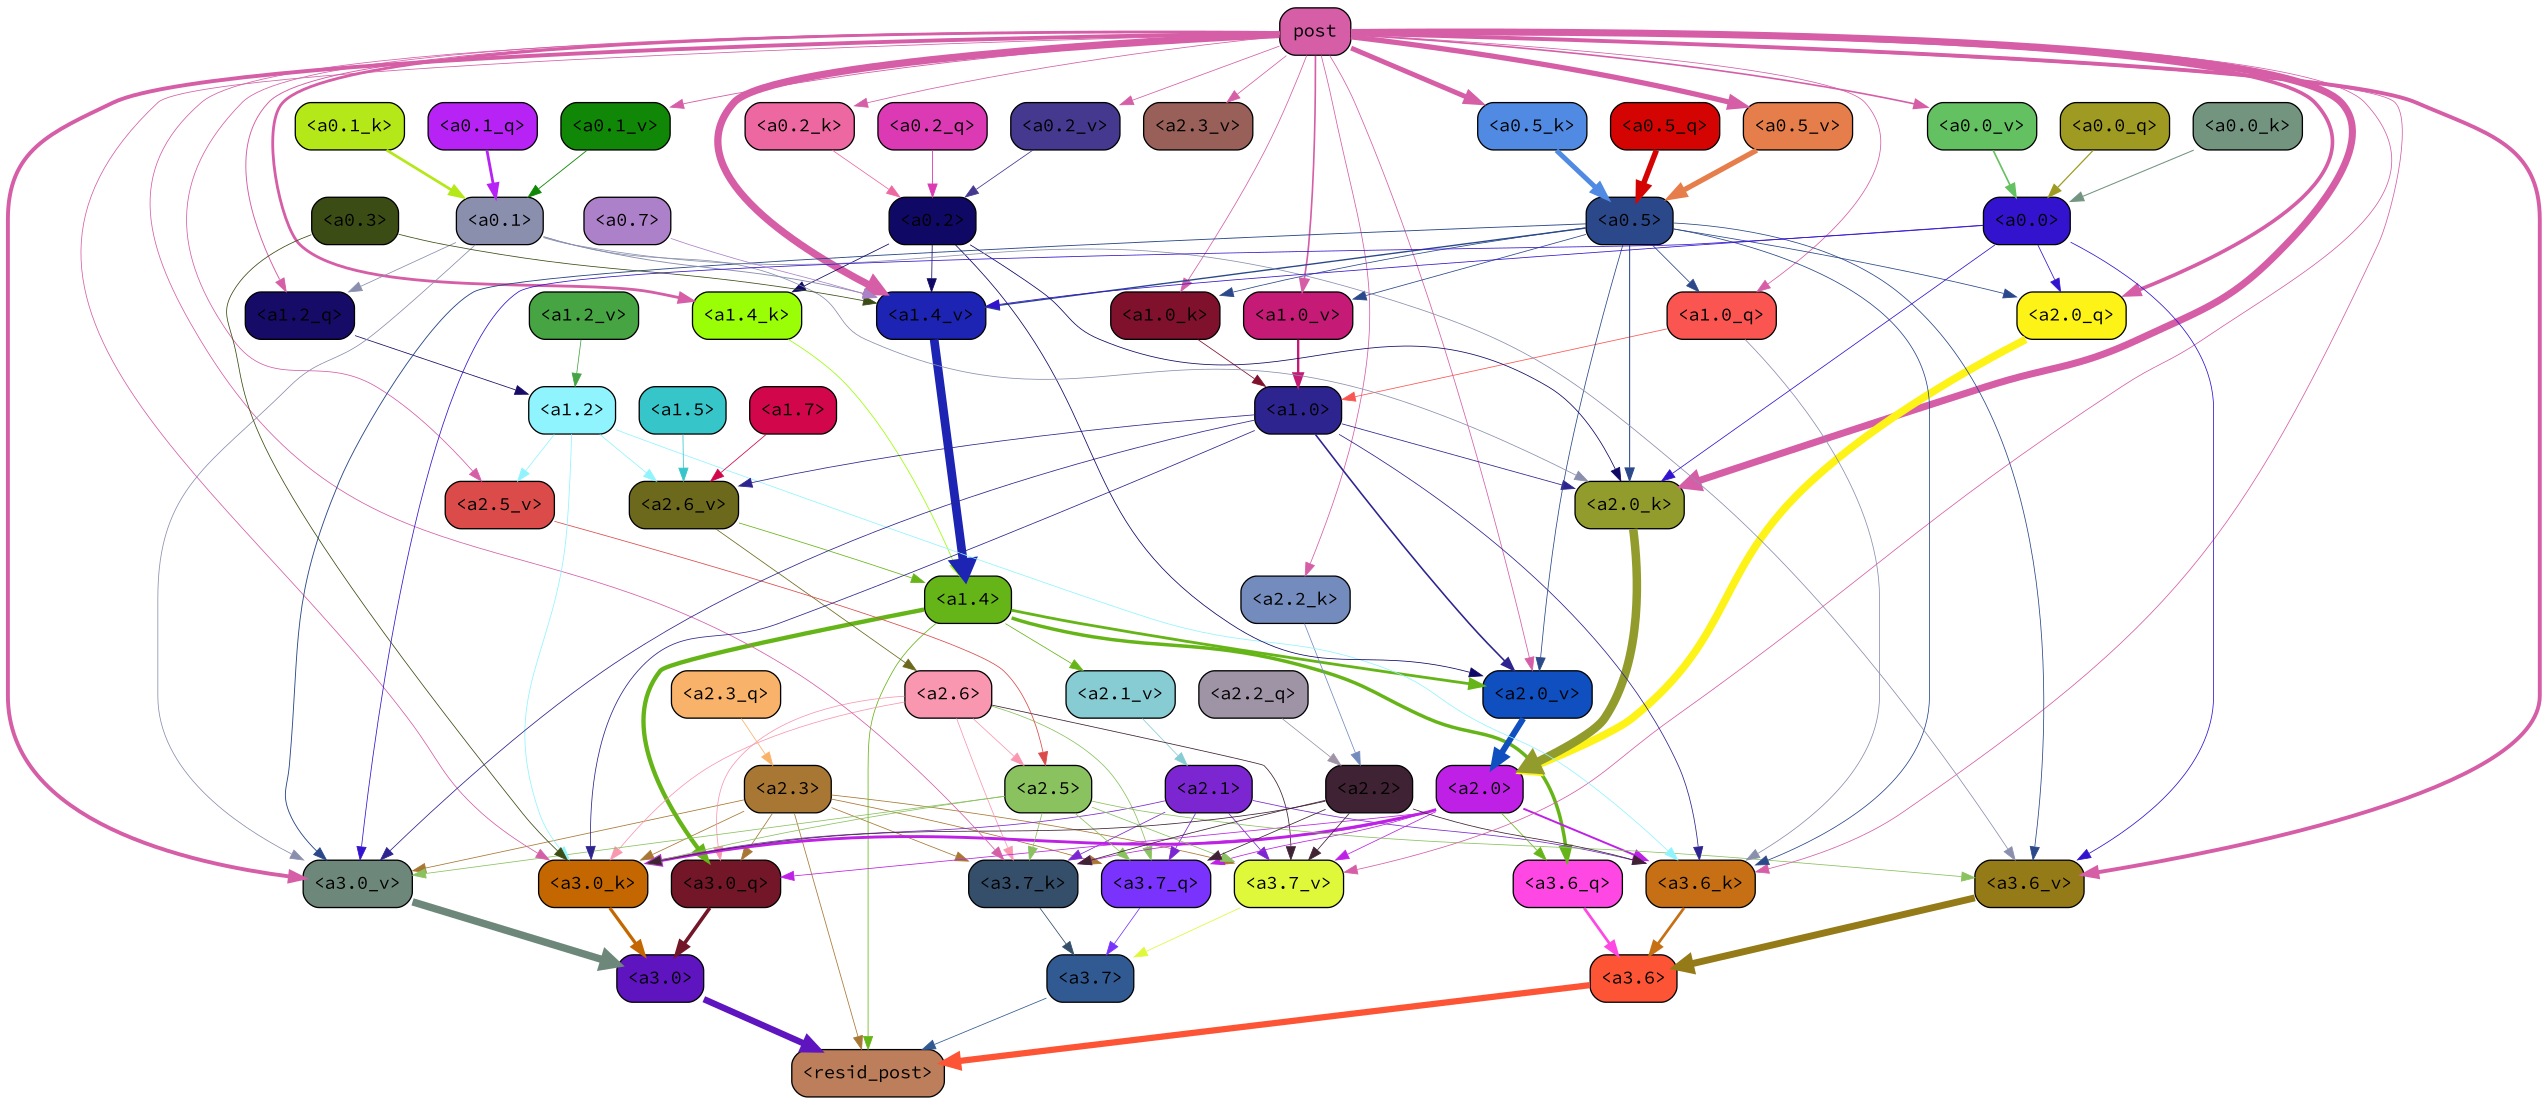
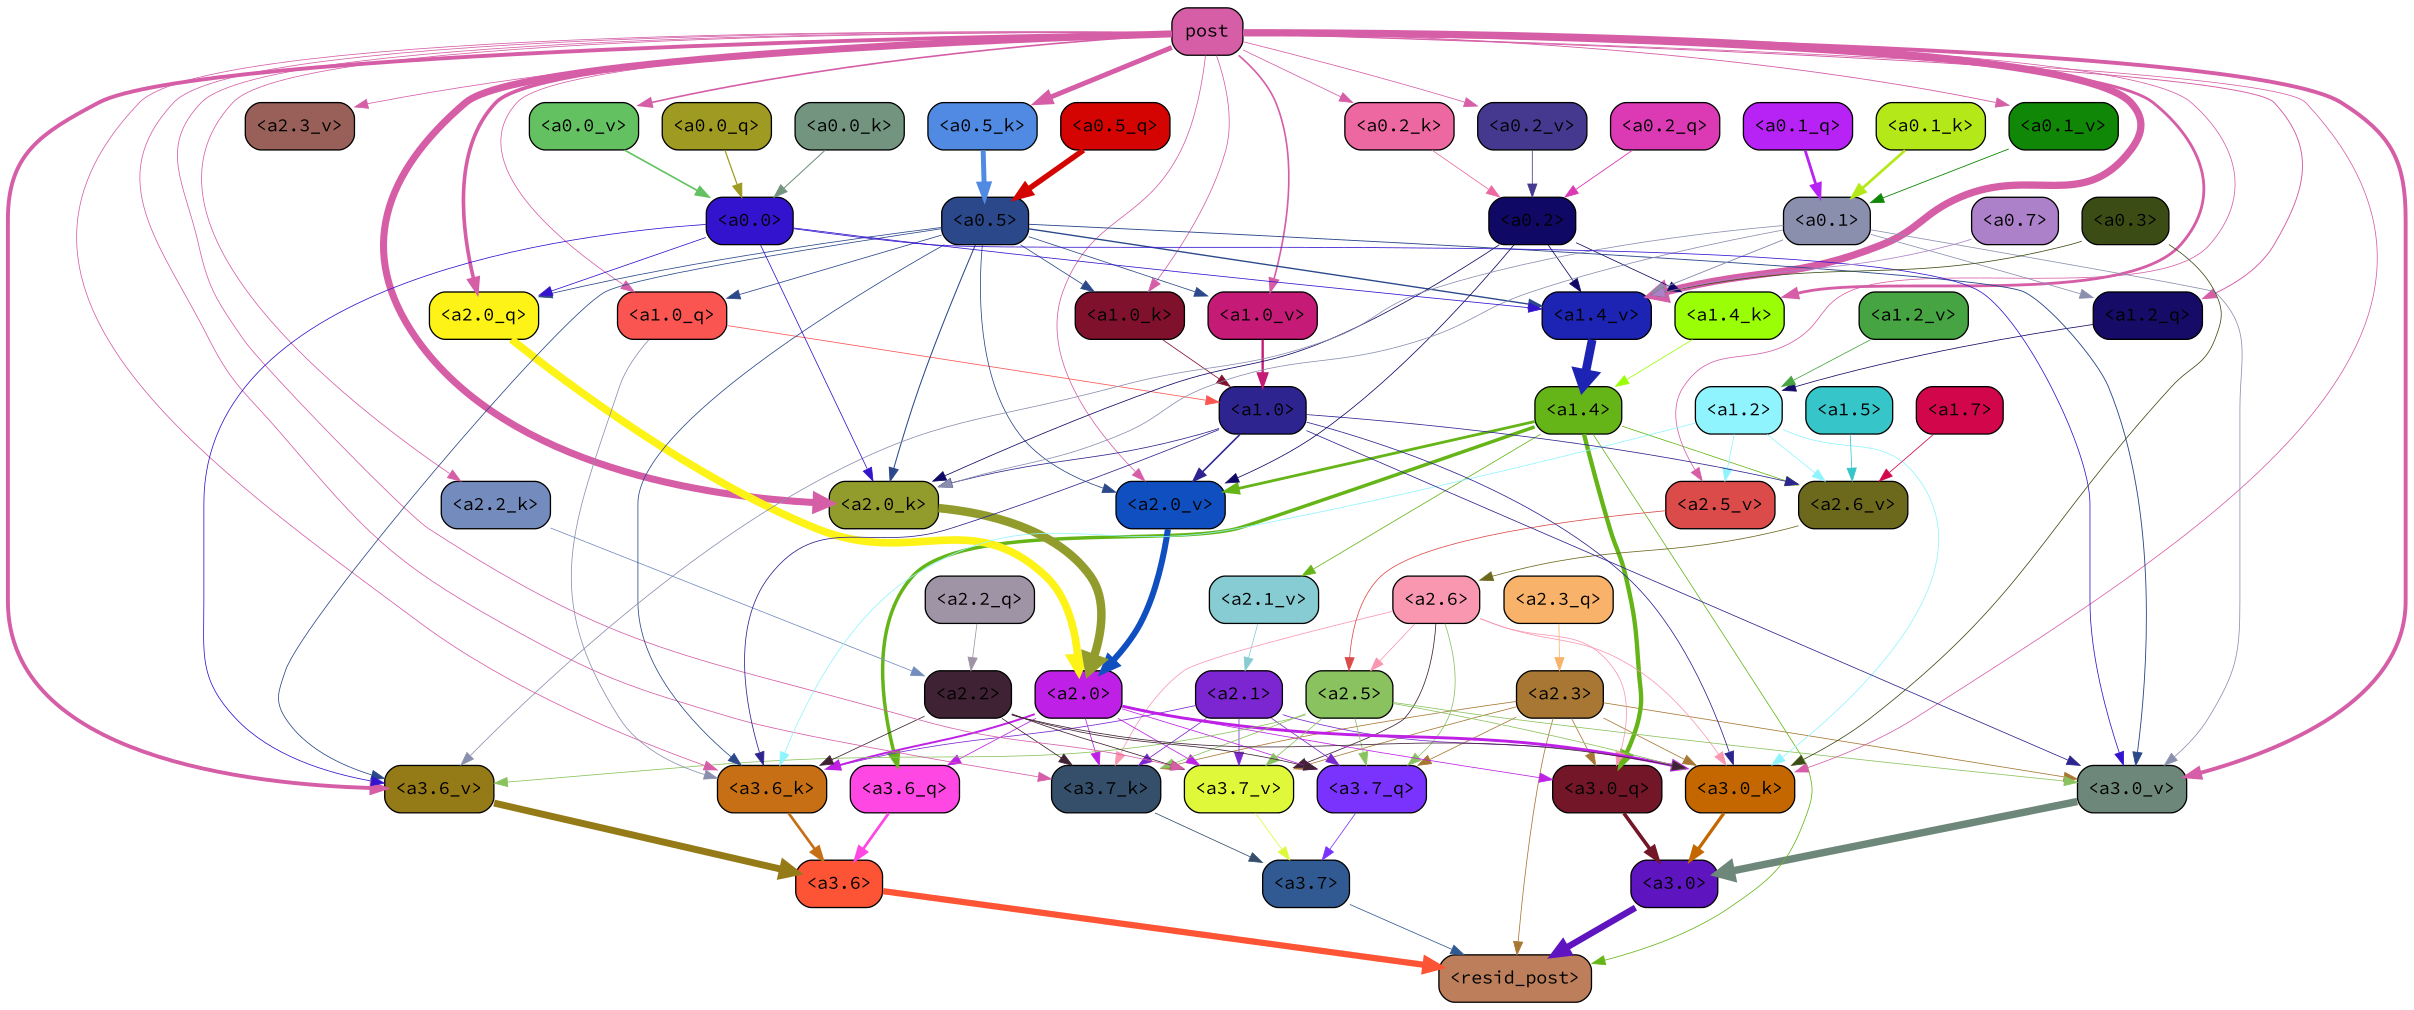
(1798, 126) -> none
(817, 547) -> (1704, 453)
(1519, 832) -> (980, 748)
